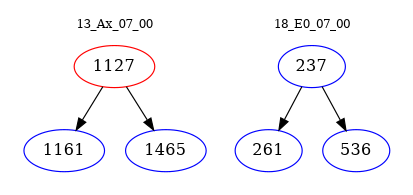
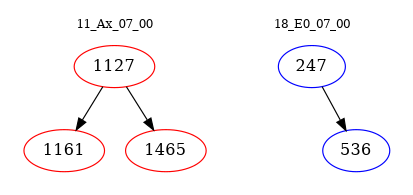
(115, 25) -> (115, 25)
(312, 67) -> (312, 67)
(64, 151) -> (64, 151)
(166, 151) -> (166, 151)
(269, 151) -> none
